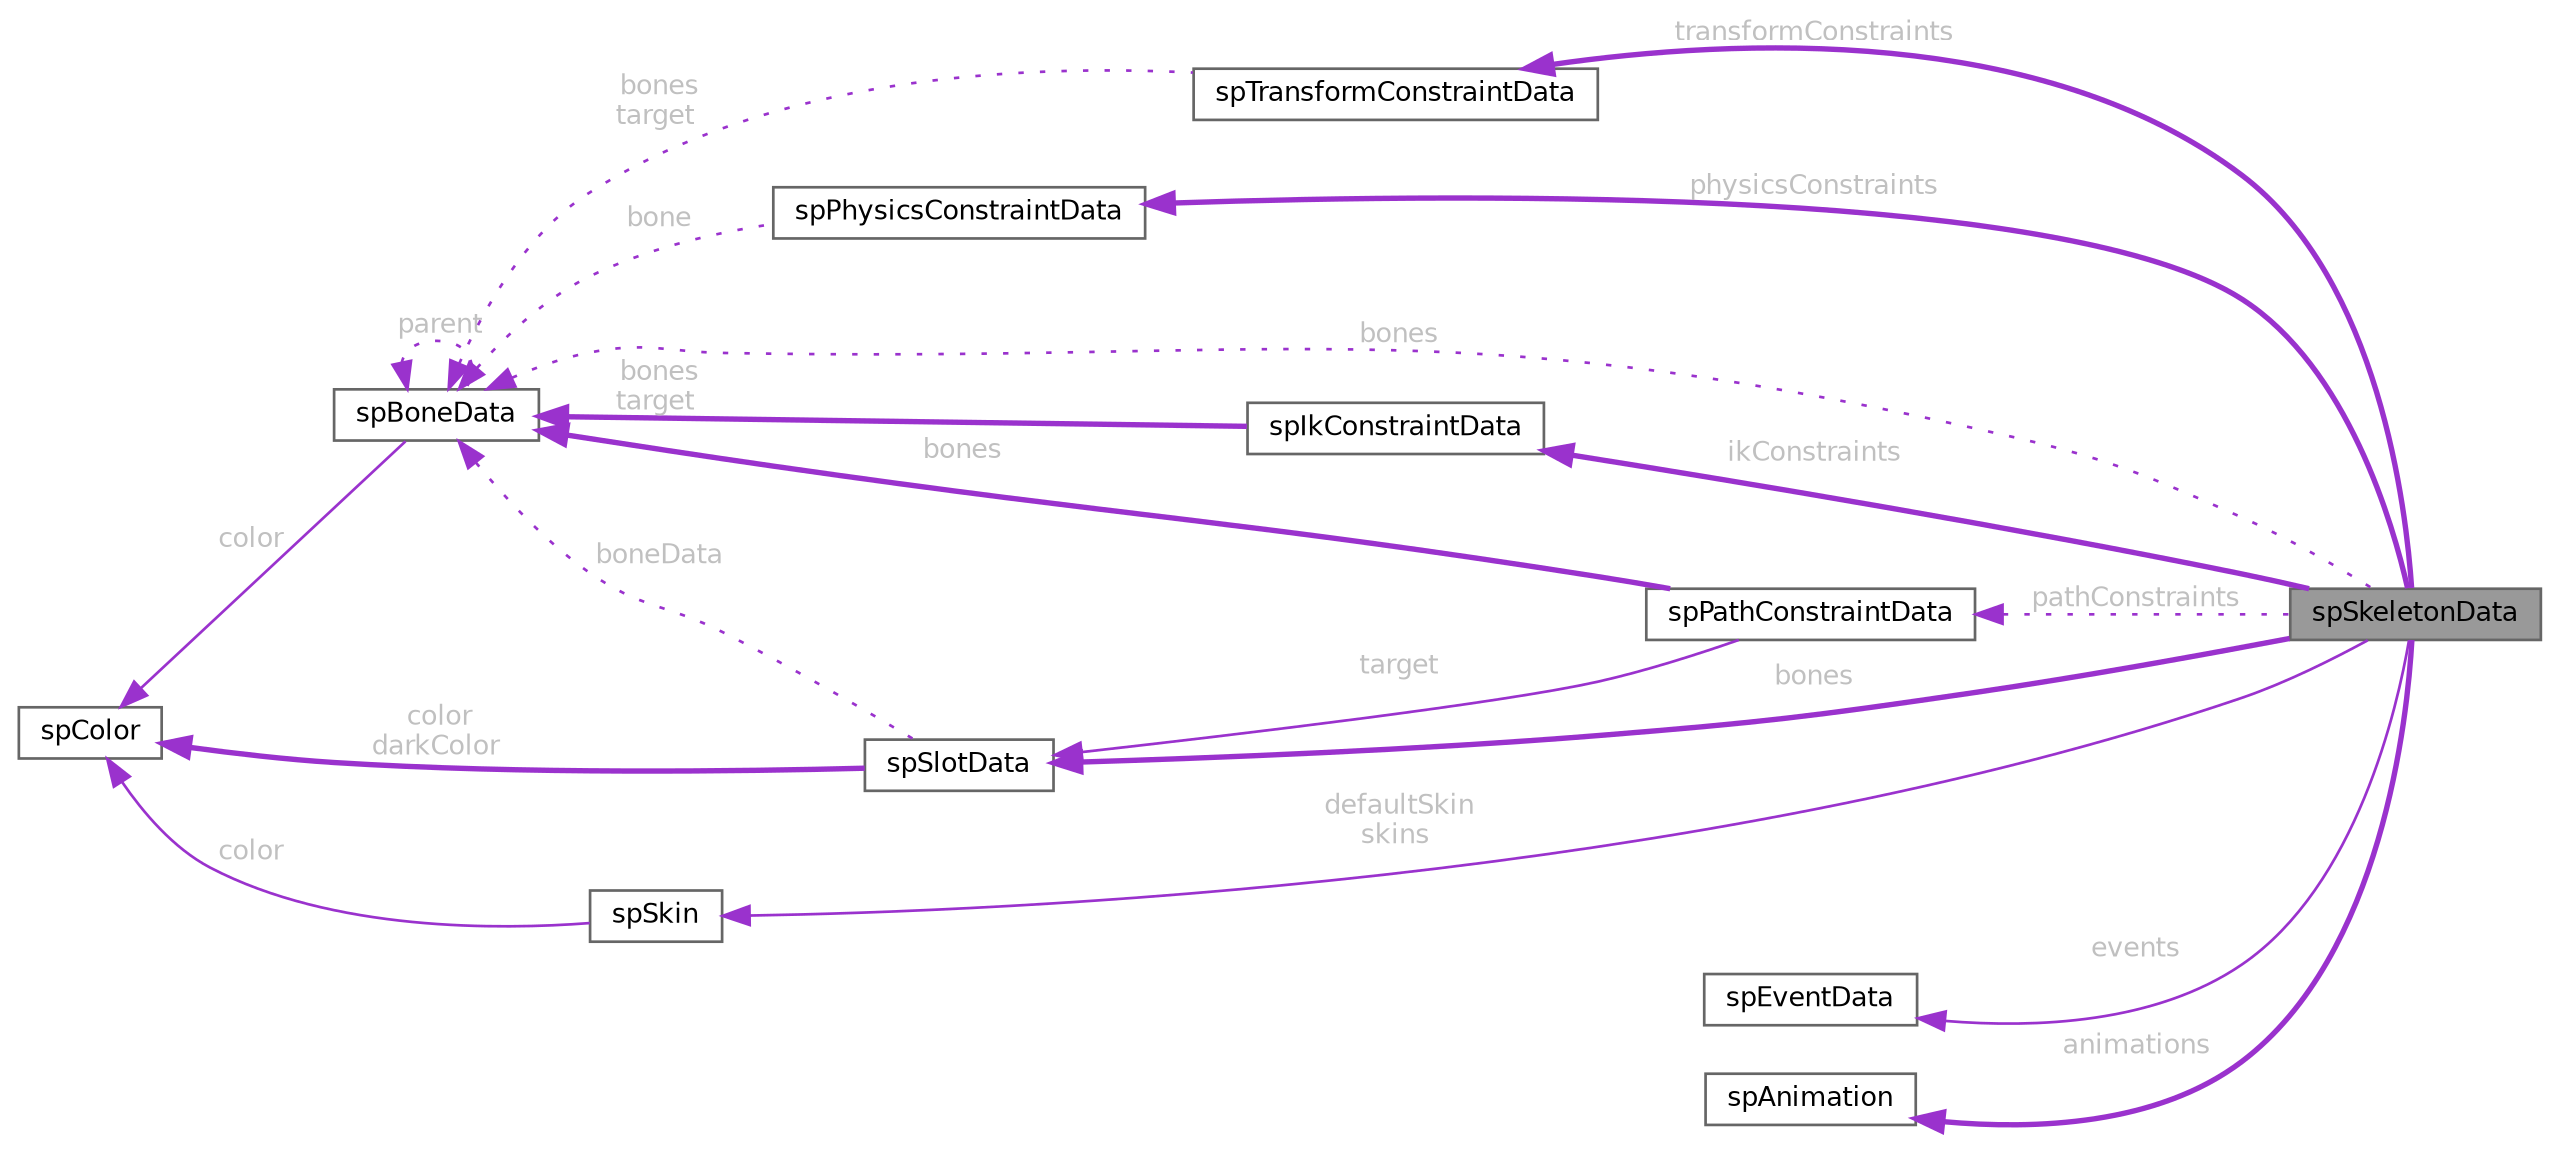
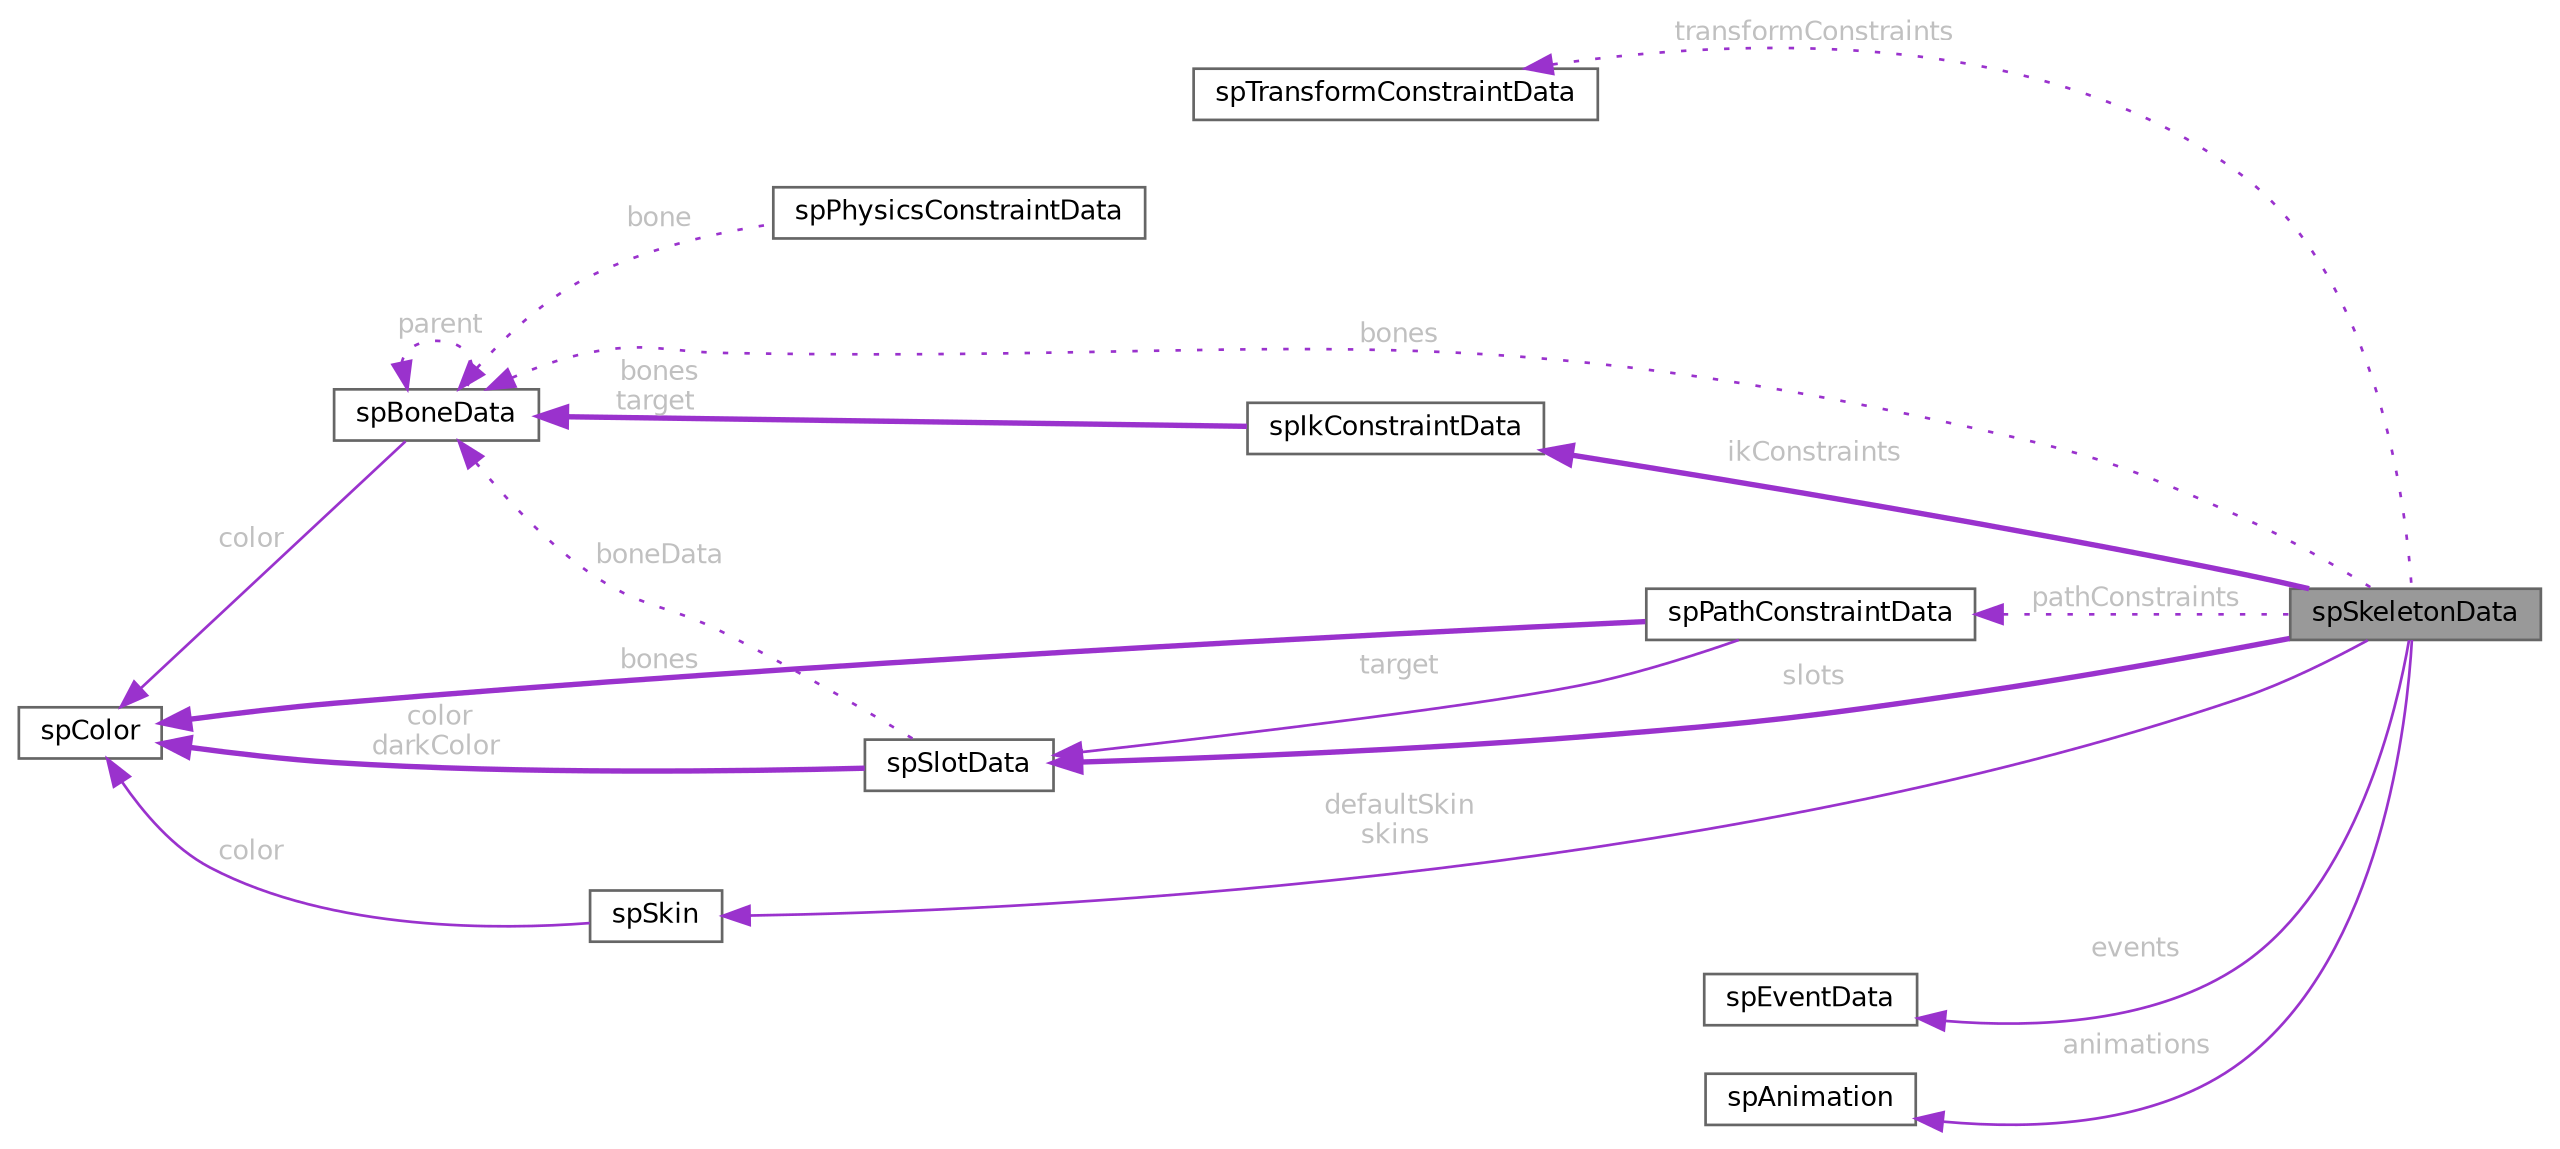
(775, 112) -> none
(2130, 113) -> (2130, 113)
(1884, 215) -> none
(1118, 511) -> (917, 661)
(1811, 678) -> (1811, 678)
(2296, 1006) -> (2296, 1006)
